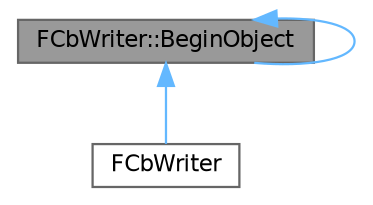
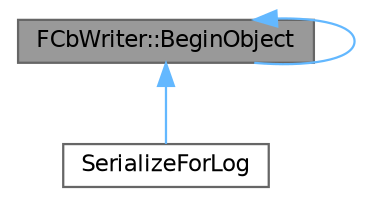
(166, 166) -> (166, 166)
